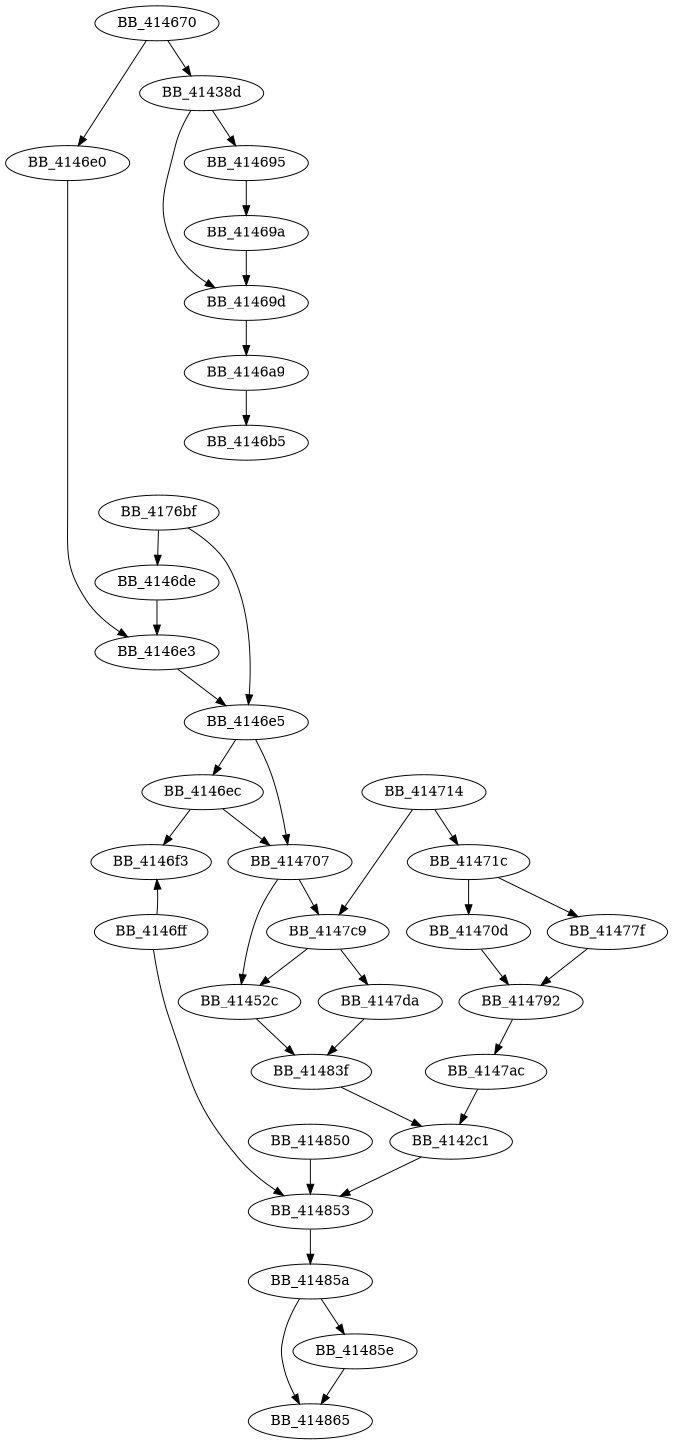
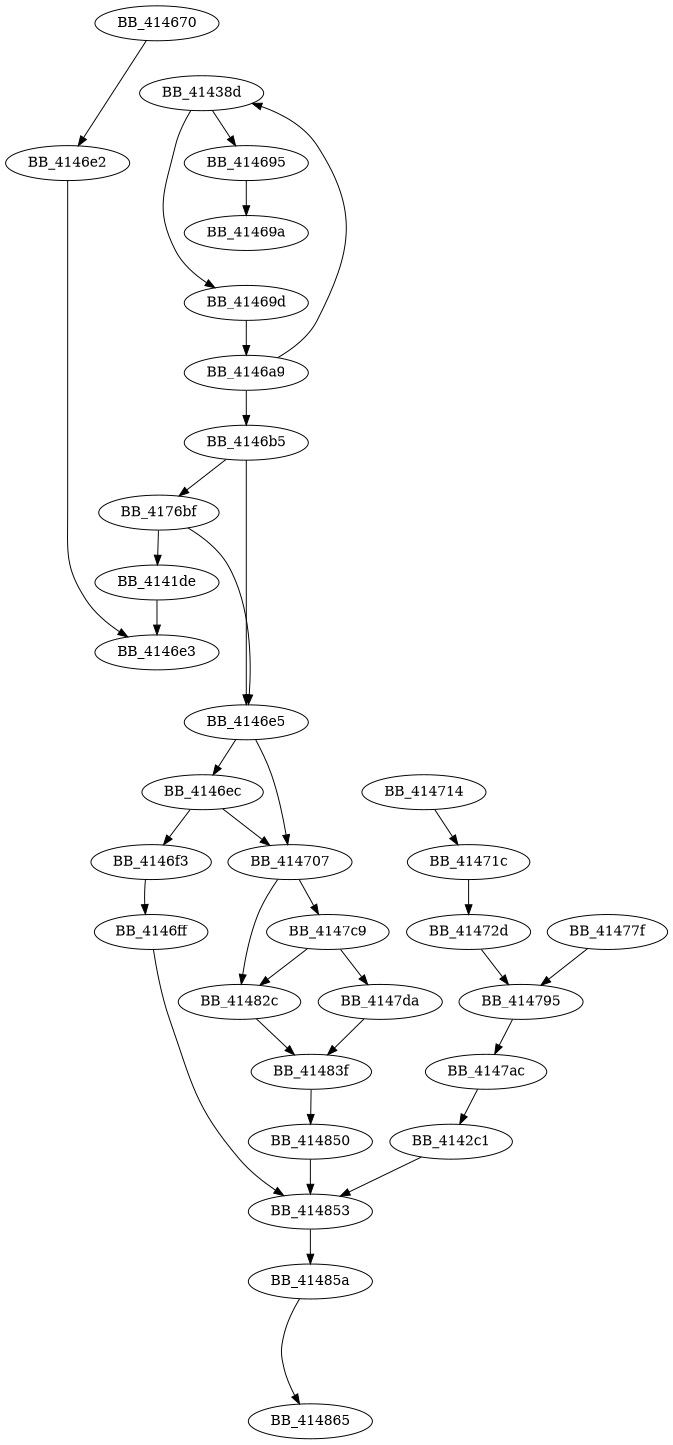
(177, 54) -> (346, 225)
(68, 163) -> (68, 163)
(246, 263) -> none
none -> (207, 475)
(157, 583) -> (157, 583)
(198, 684) -> (246, 577)
(379, 858) -> none
(534, 895) -> none
(158, 902) -> (145, 892)
(469, 932) -> (469, 932)
(239, 1002) -> (239, 1002)
(521, 1002) -> (521, 1002)
(377, 1105) -> (311, 1102)
(355, 1351) -> none
